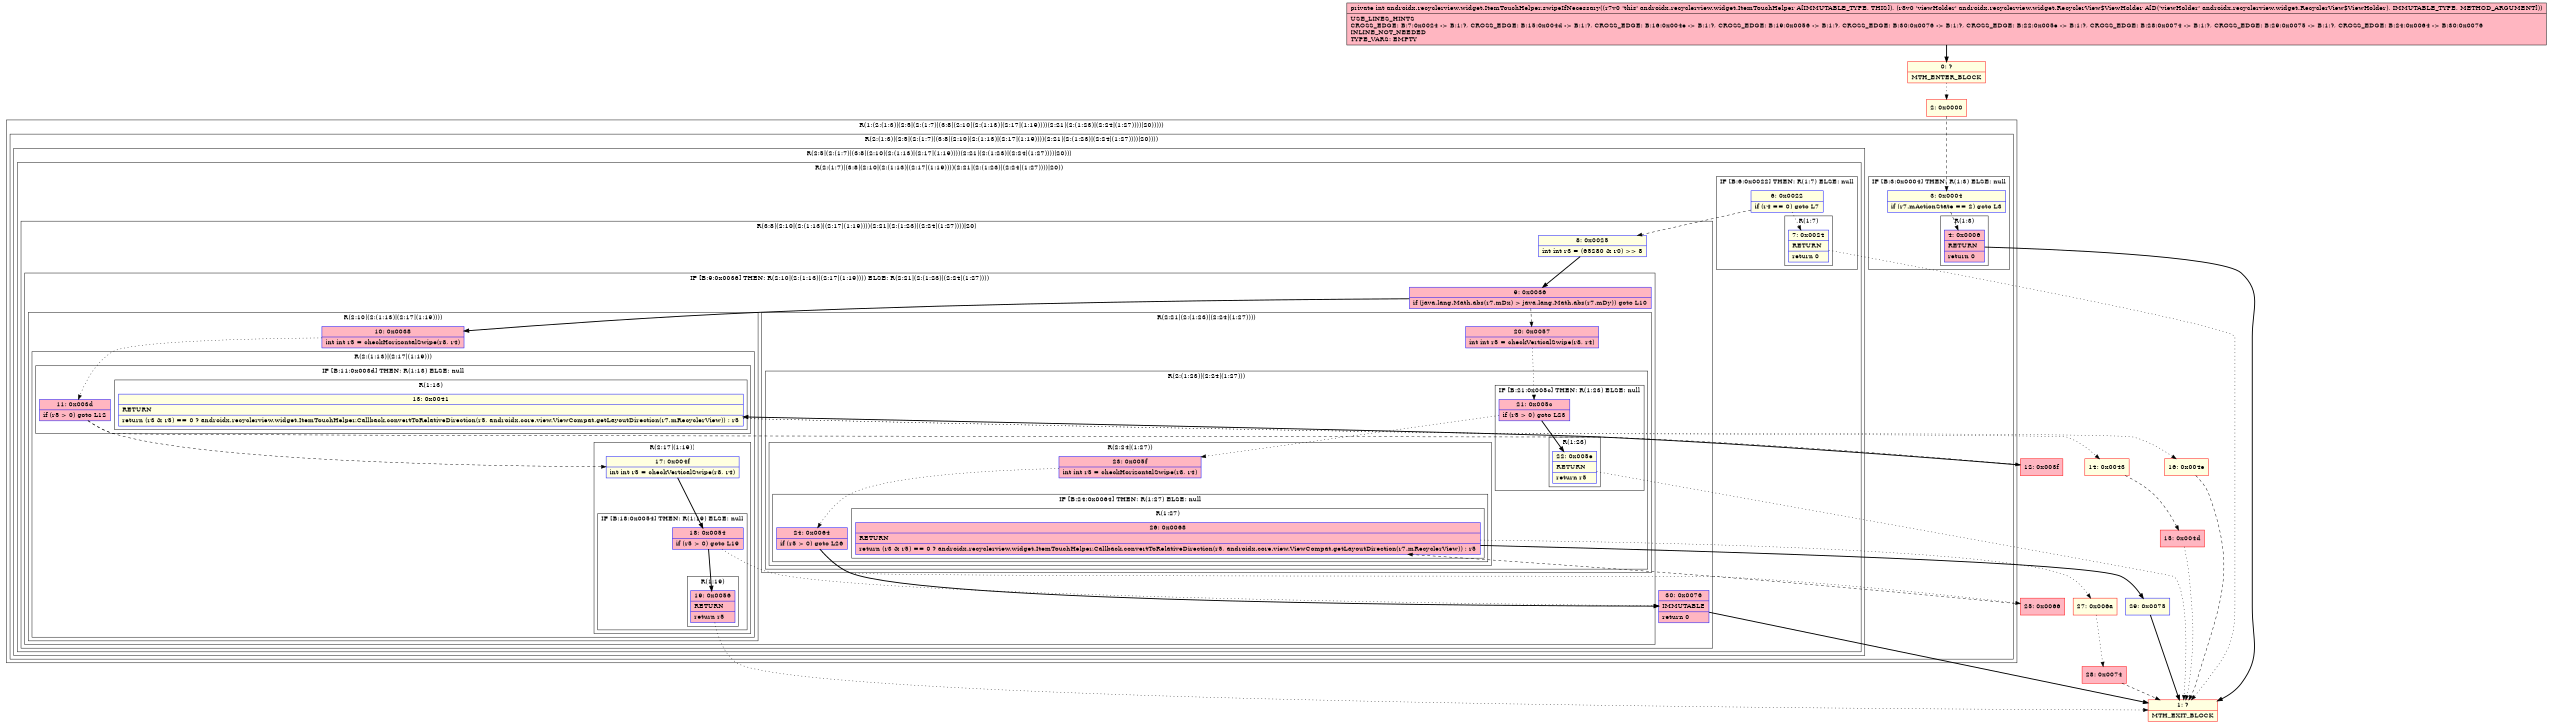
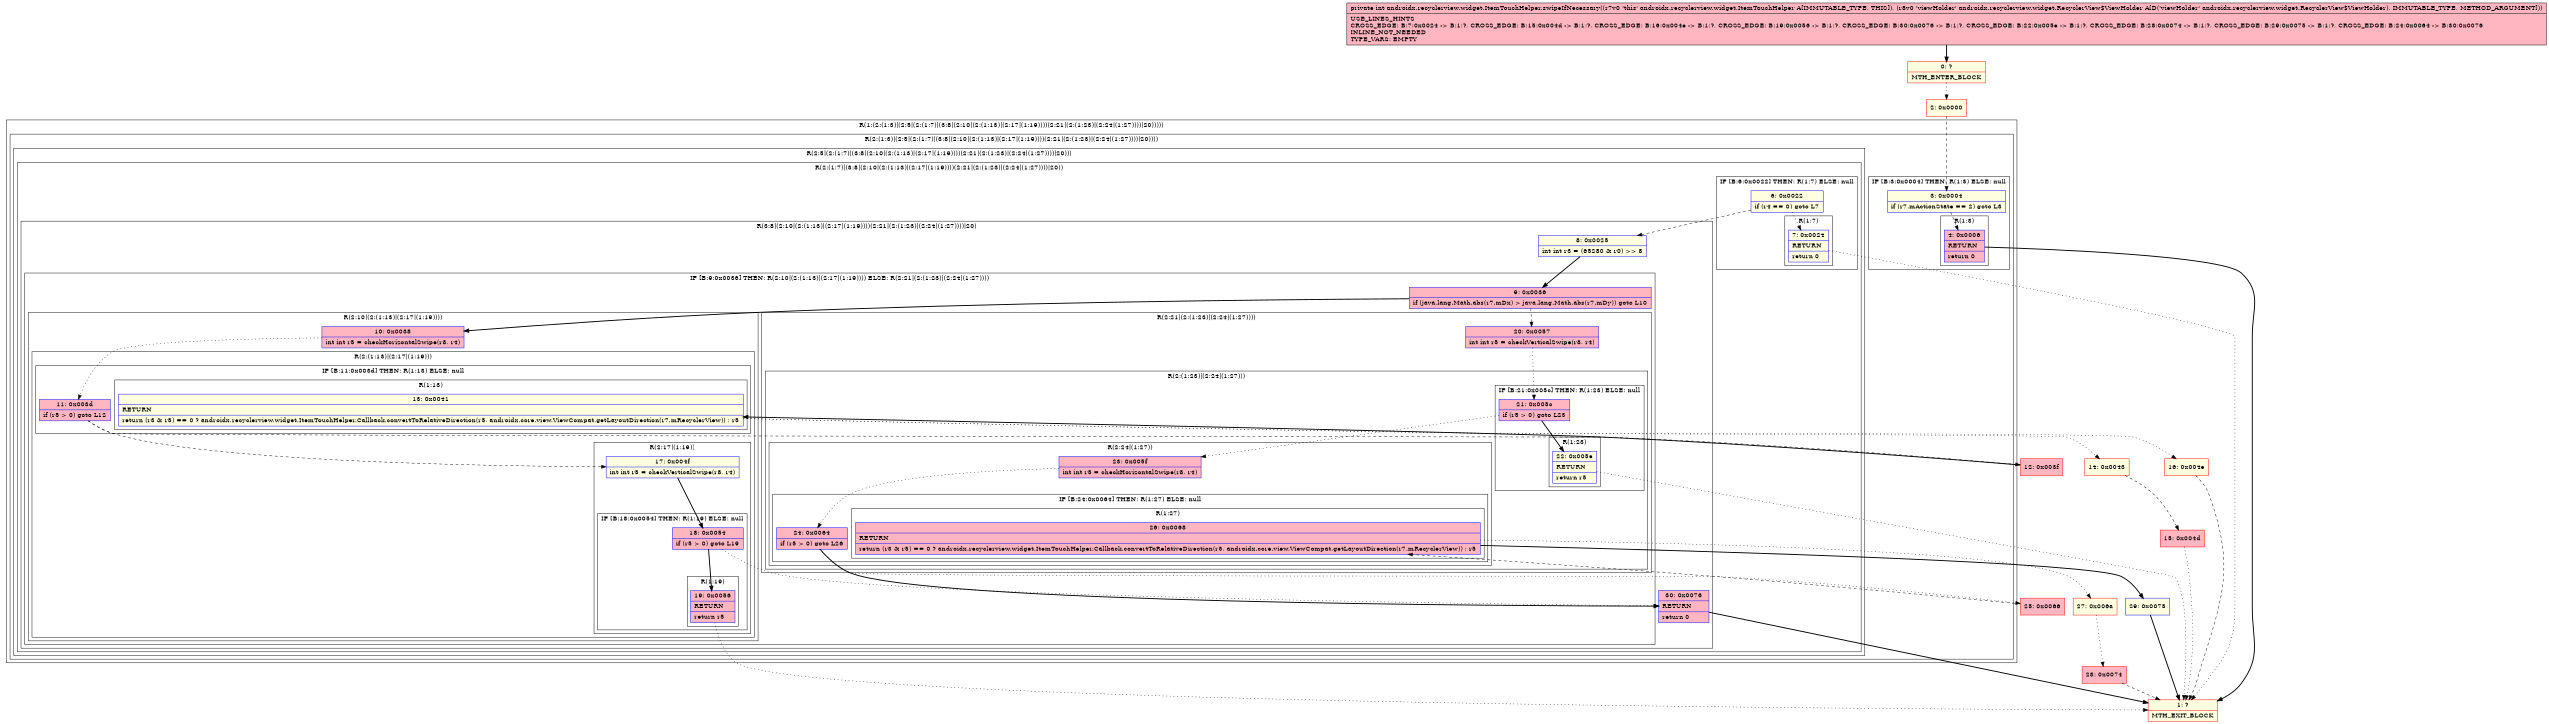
(1684, 606) -> (1677, 606)
